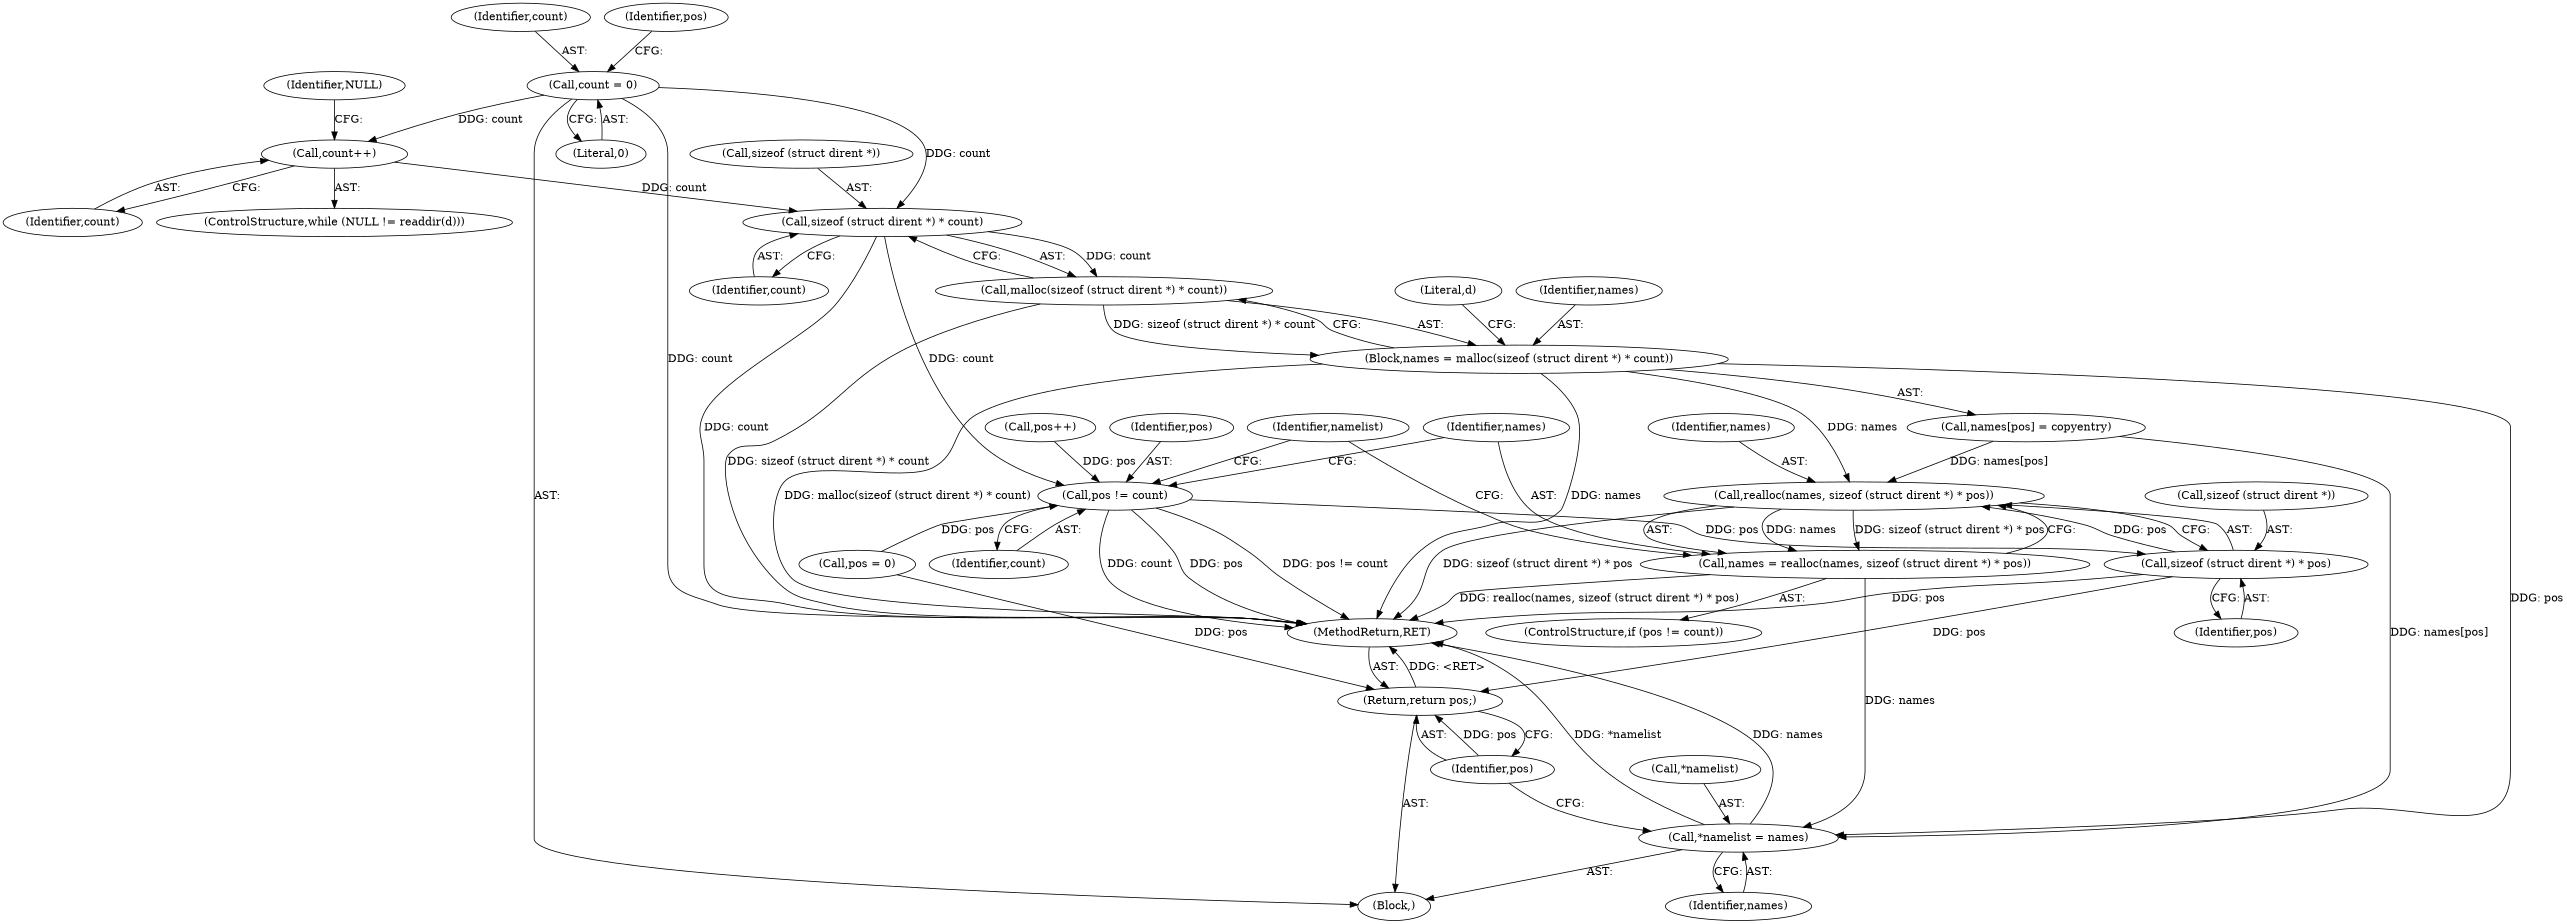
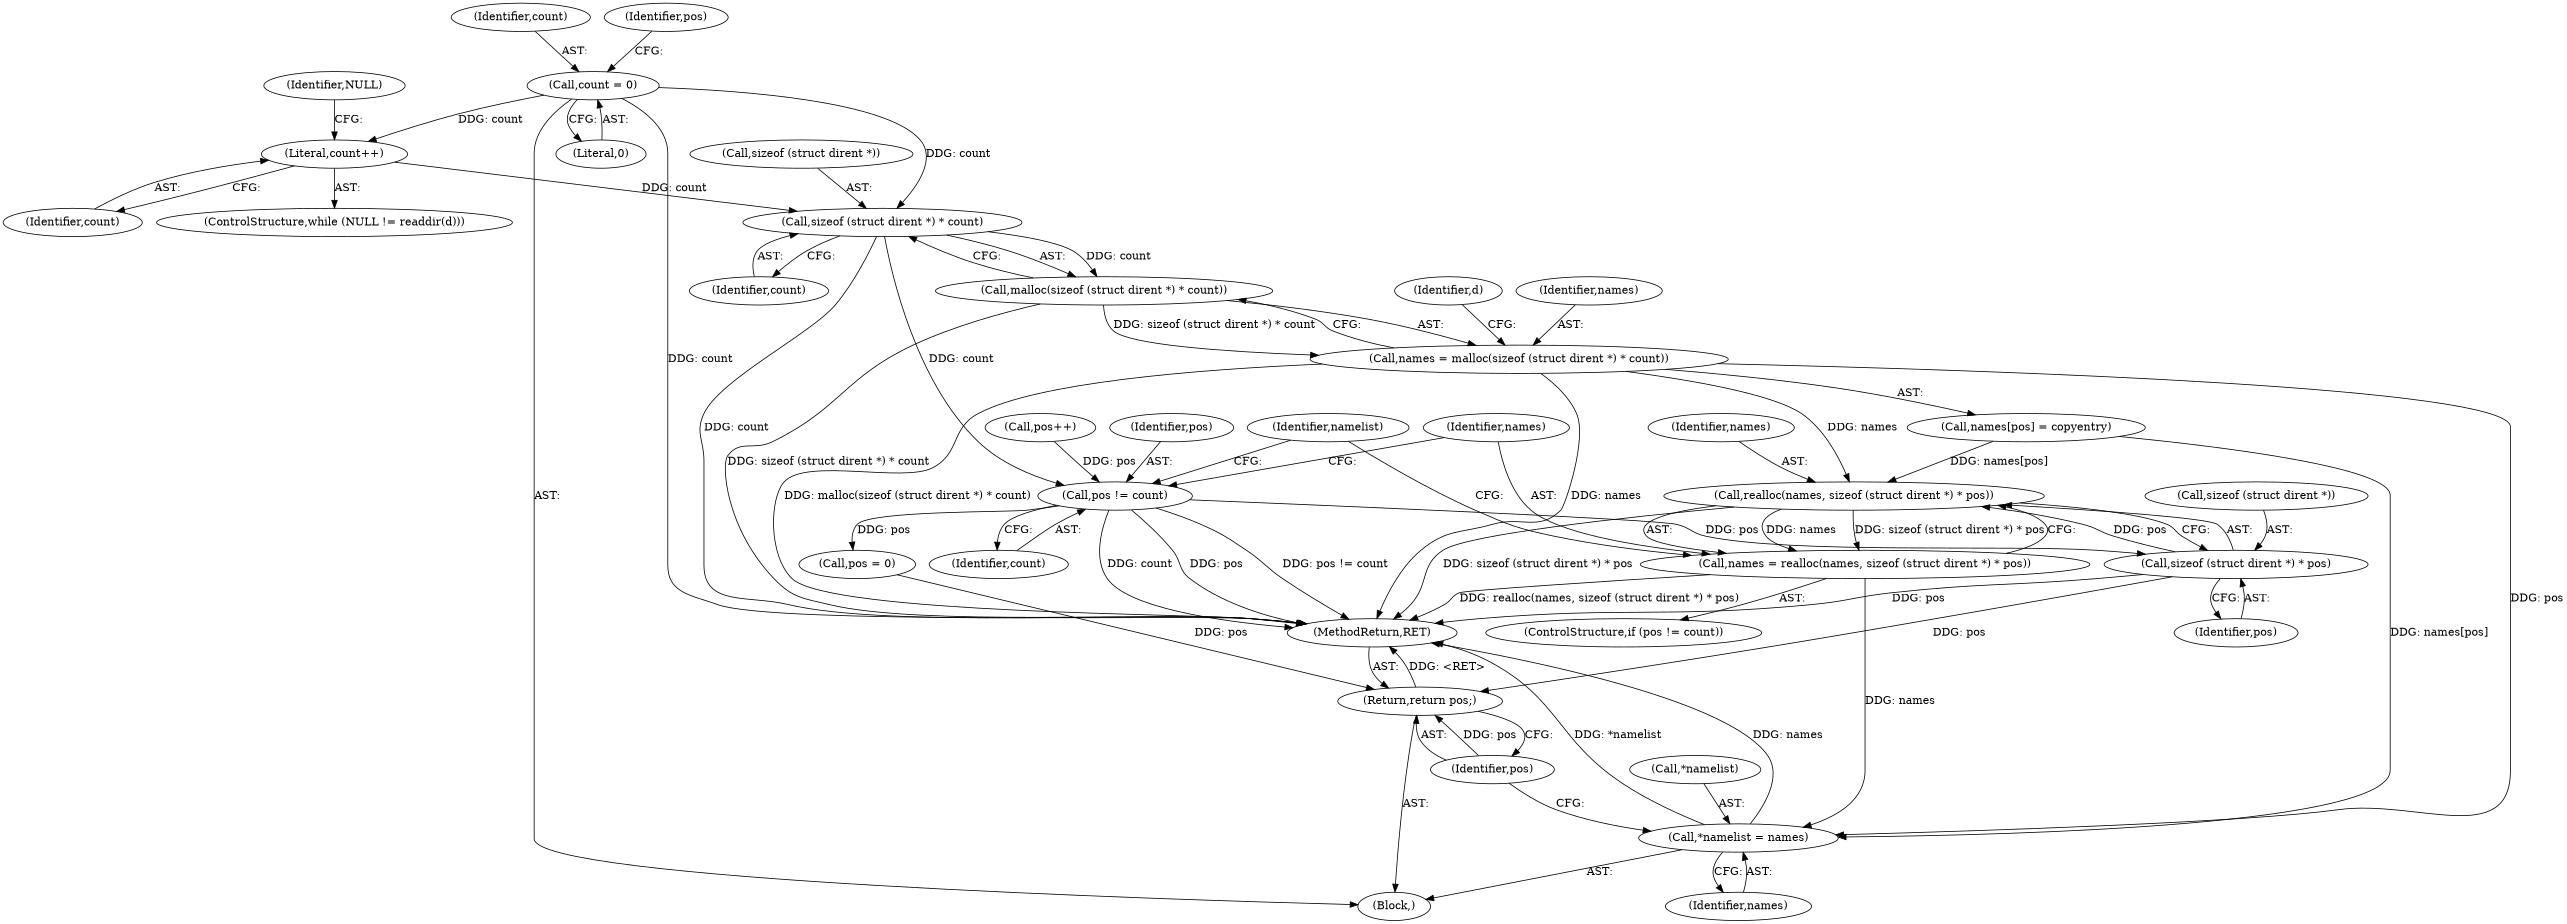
(334, 154) -> (334, 154)
(1448, 291) -> (1448, 291)
(1519, 359) -> (1519, 359)
(963, 520) -> (948, 513)
